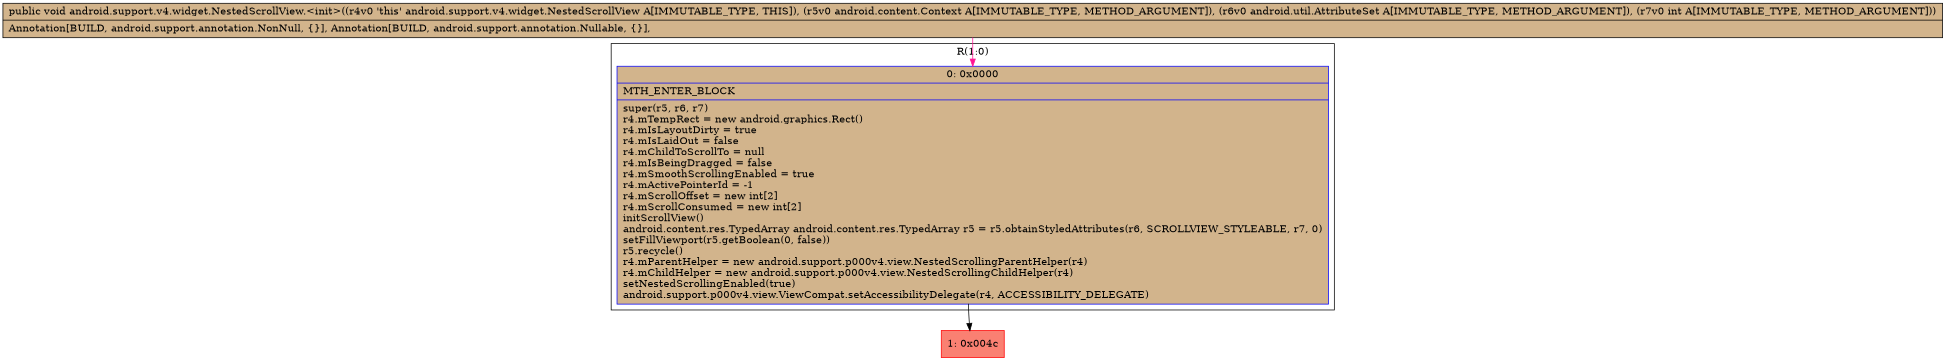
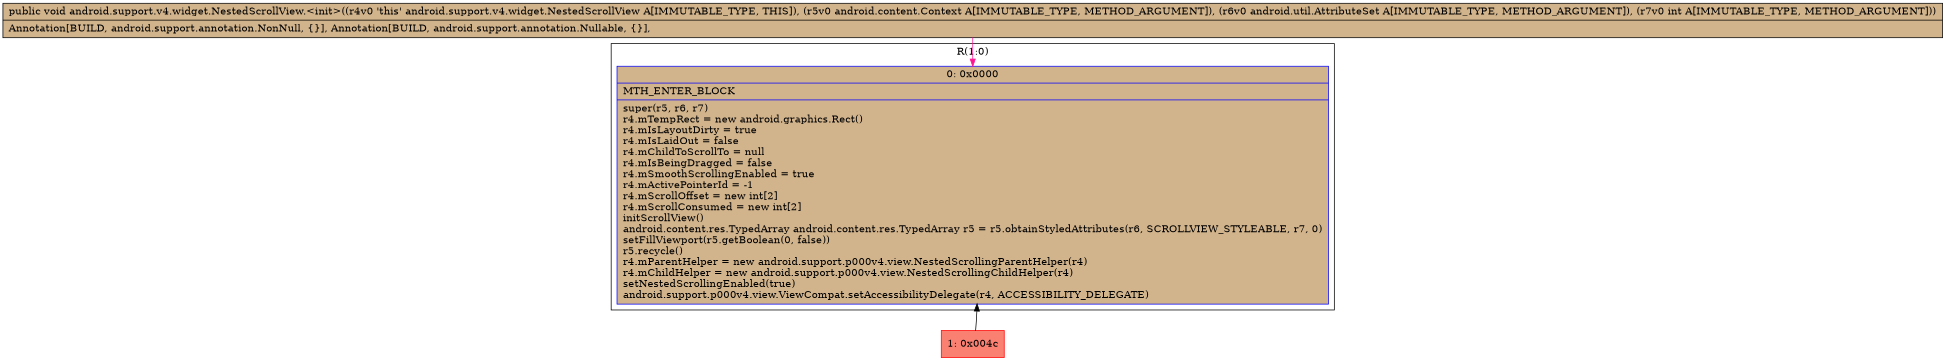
(969, 315) -> (976, 321)
